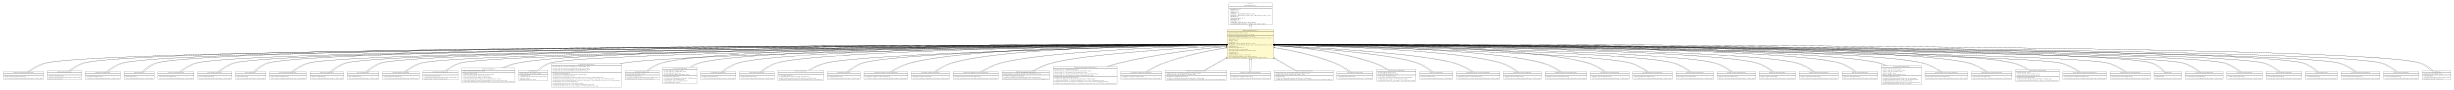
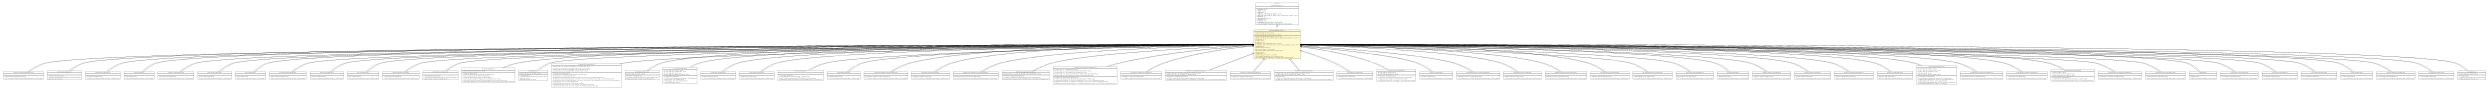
none -> (1733, 75)
